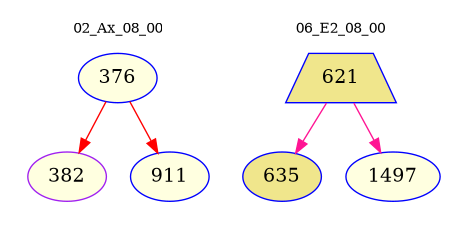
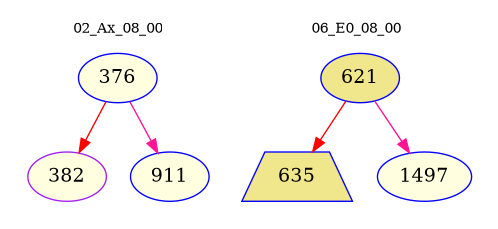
(341, 29) -> (357, 29)
(341, 78) -> (360, 78)
(140, 121) -> (140, 121)
(315, 122) -> (333, 121)
(282, 177) -> (297, 177)
